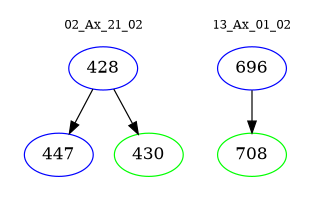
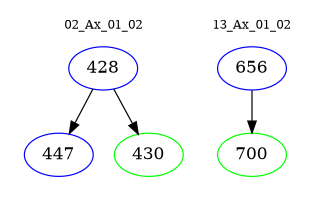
(104, 26) -> (104, 26)
(252, 68) -> (252, 68)
(252, 155) -> (252, 155)
